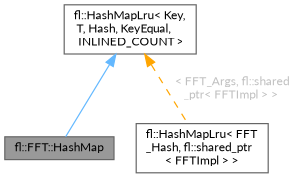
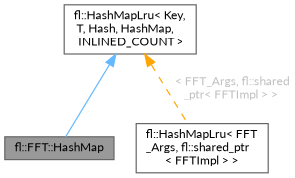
(130, 29) -> (130, 29)
(202, 148) -> (202, 148)
